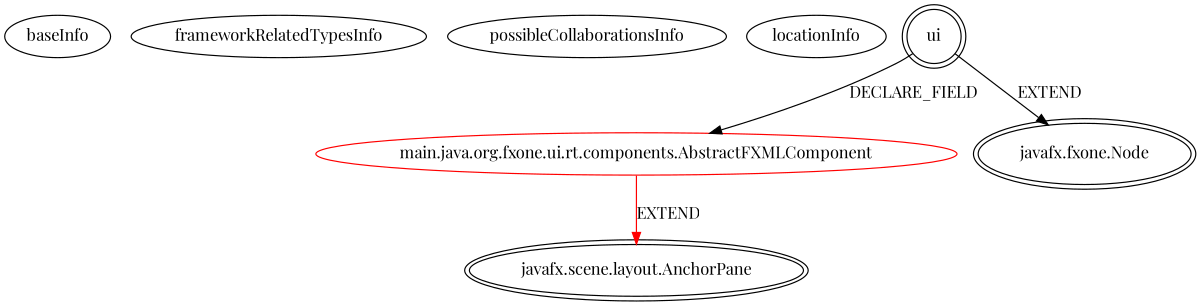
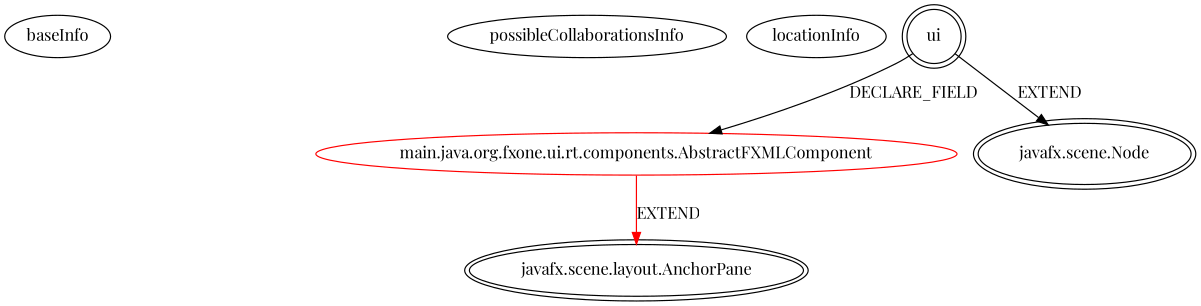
(279, 36) -> none
(1085, 154) -> (1085, 154)
